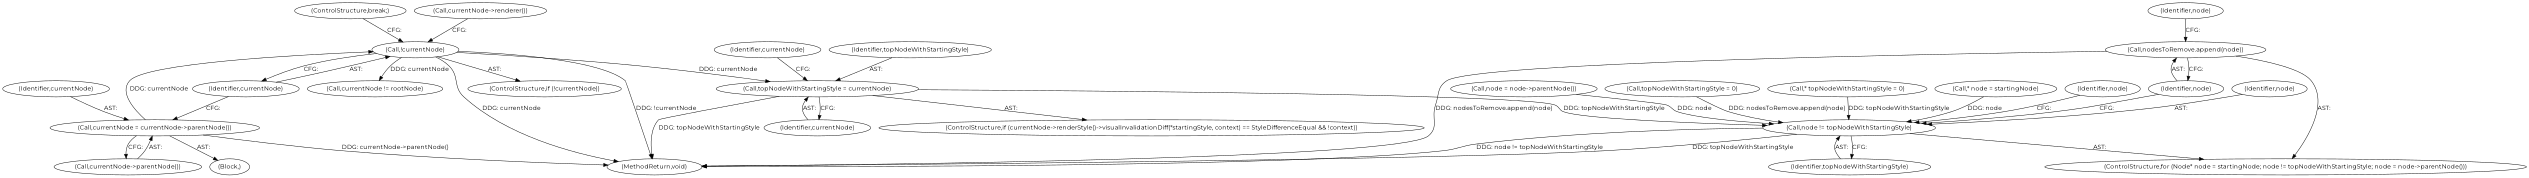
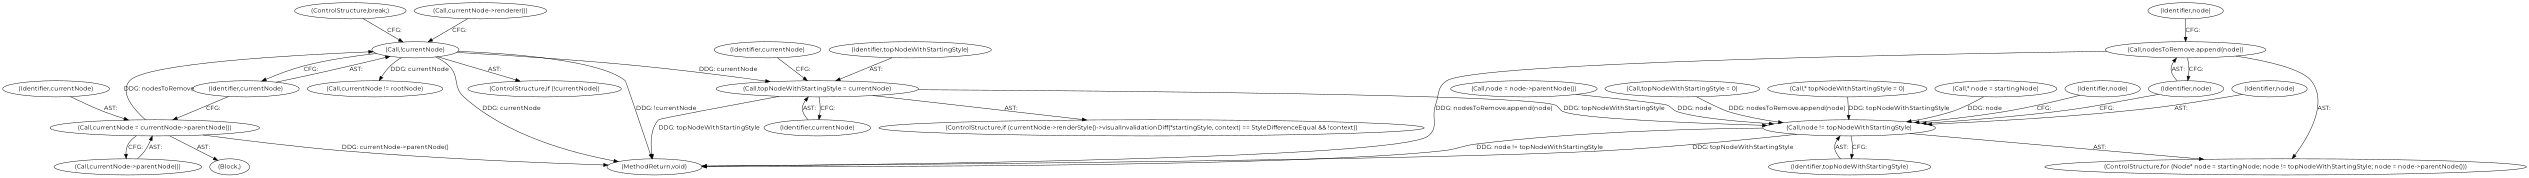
(159, 89) -> (159, 89)
